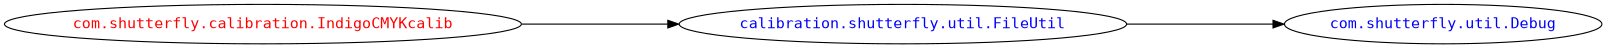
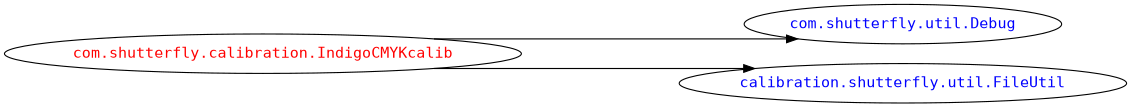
(1200, 24) -> (610, 39)
